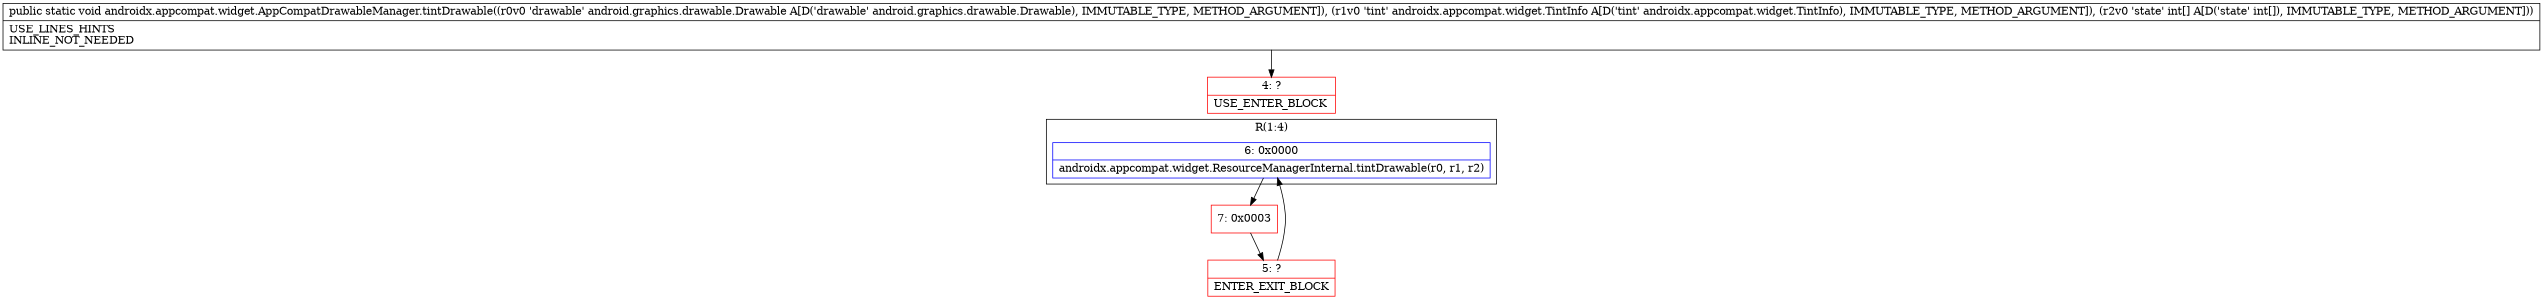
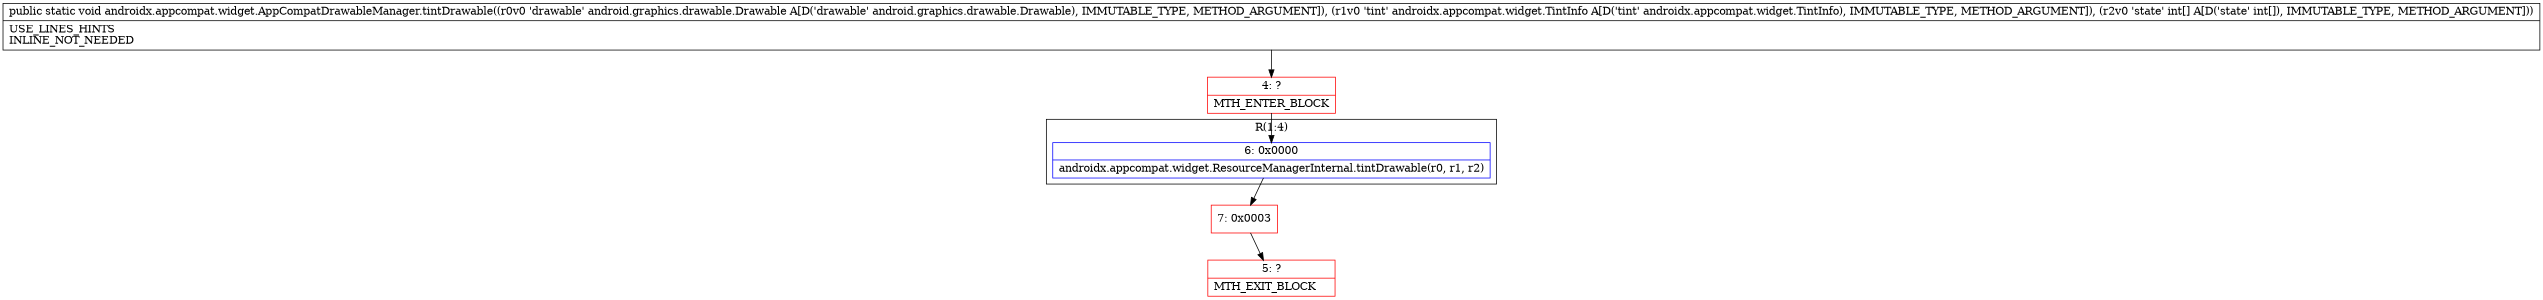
(1270, 104) -> (1271, 104)
(1285, 223) -> (1271, 124)
(1271, 287) -> (1265, 287)
